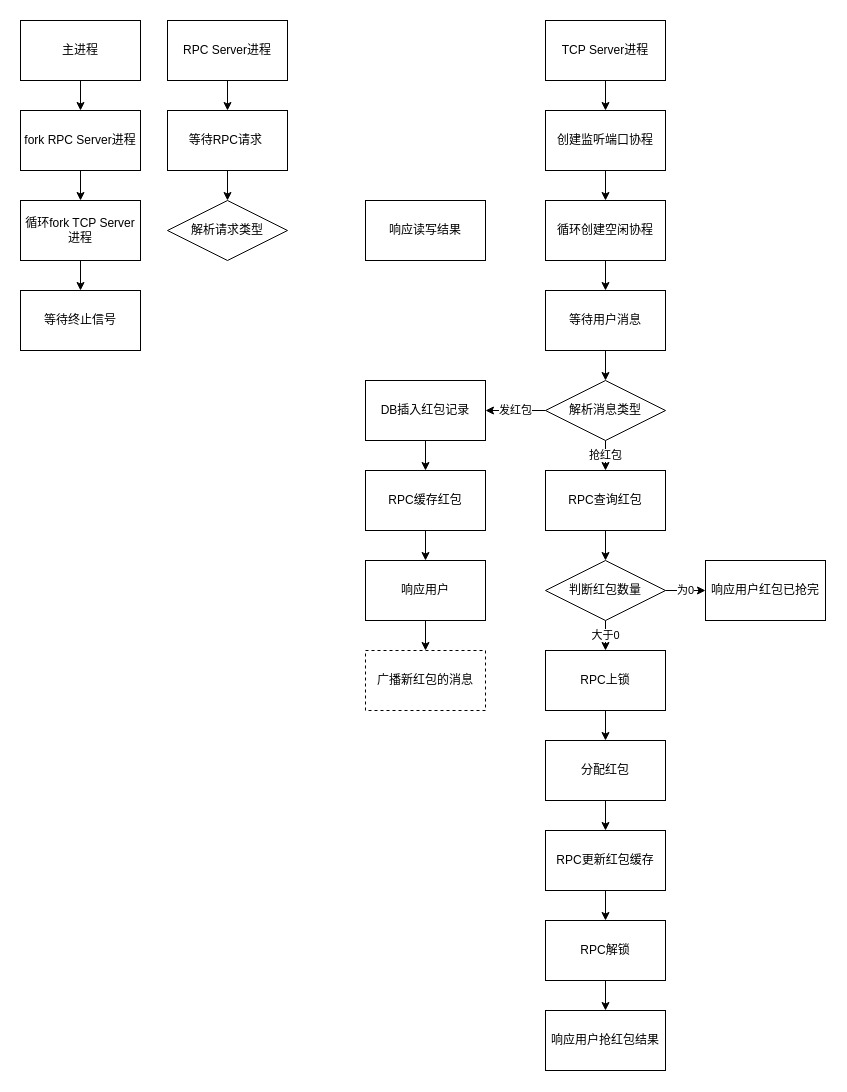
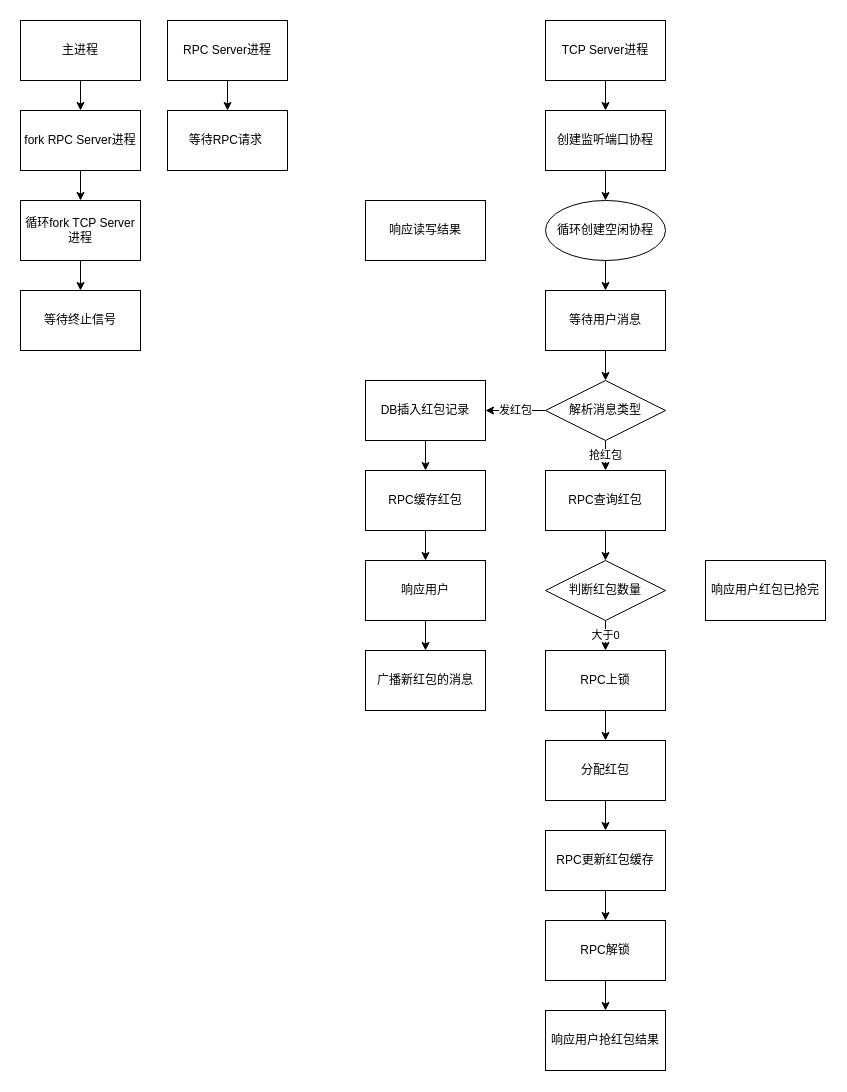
(228, 190) -> none
(228, 231) -> none
(606, 231) -> (606, 231)
(682, 591) -> none
(426, 681) -> (426, 681)
